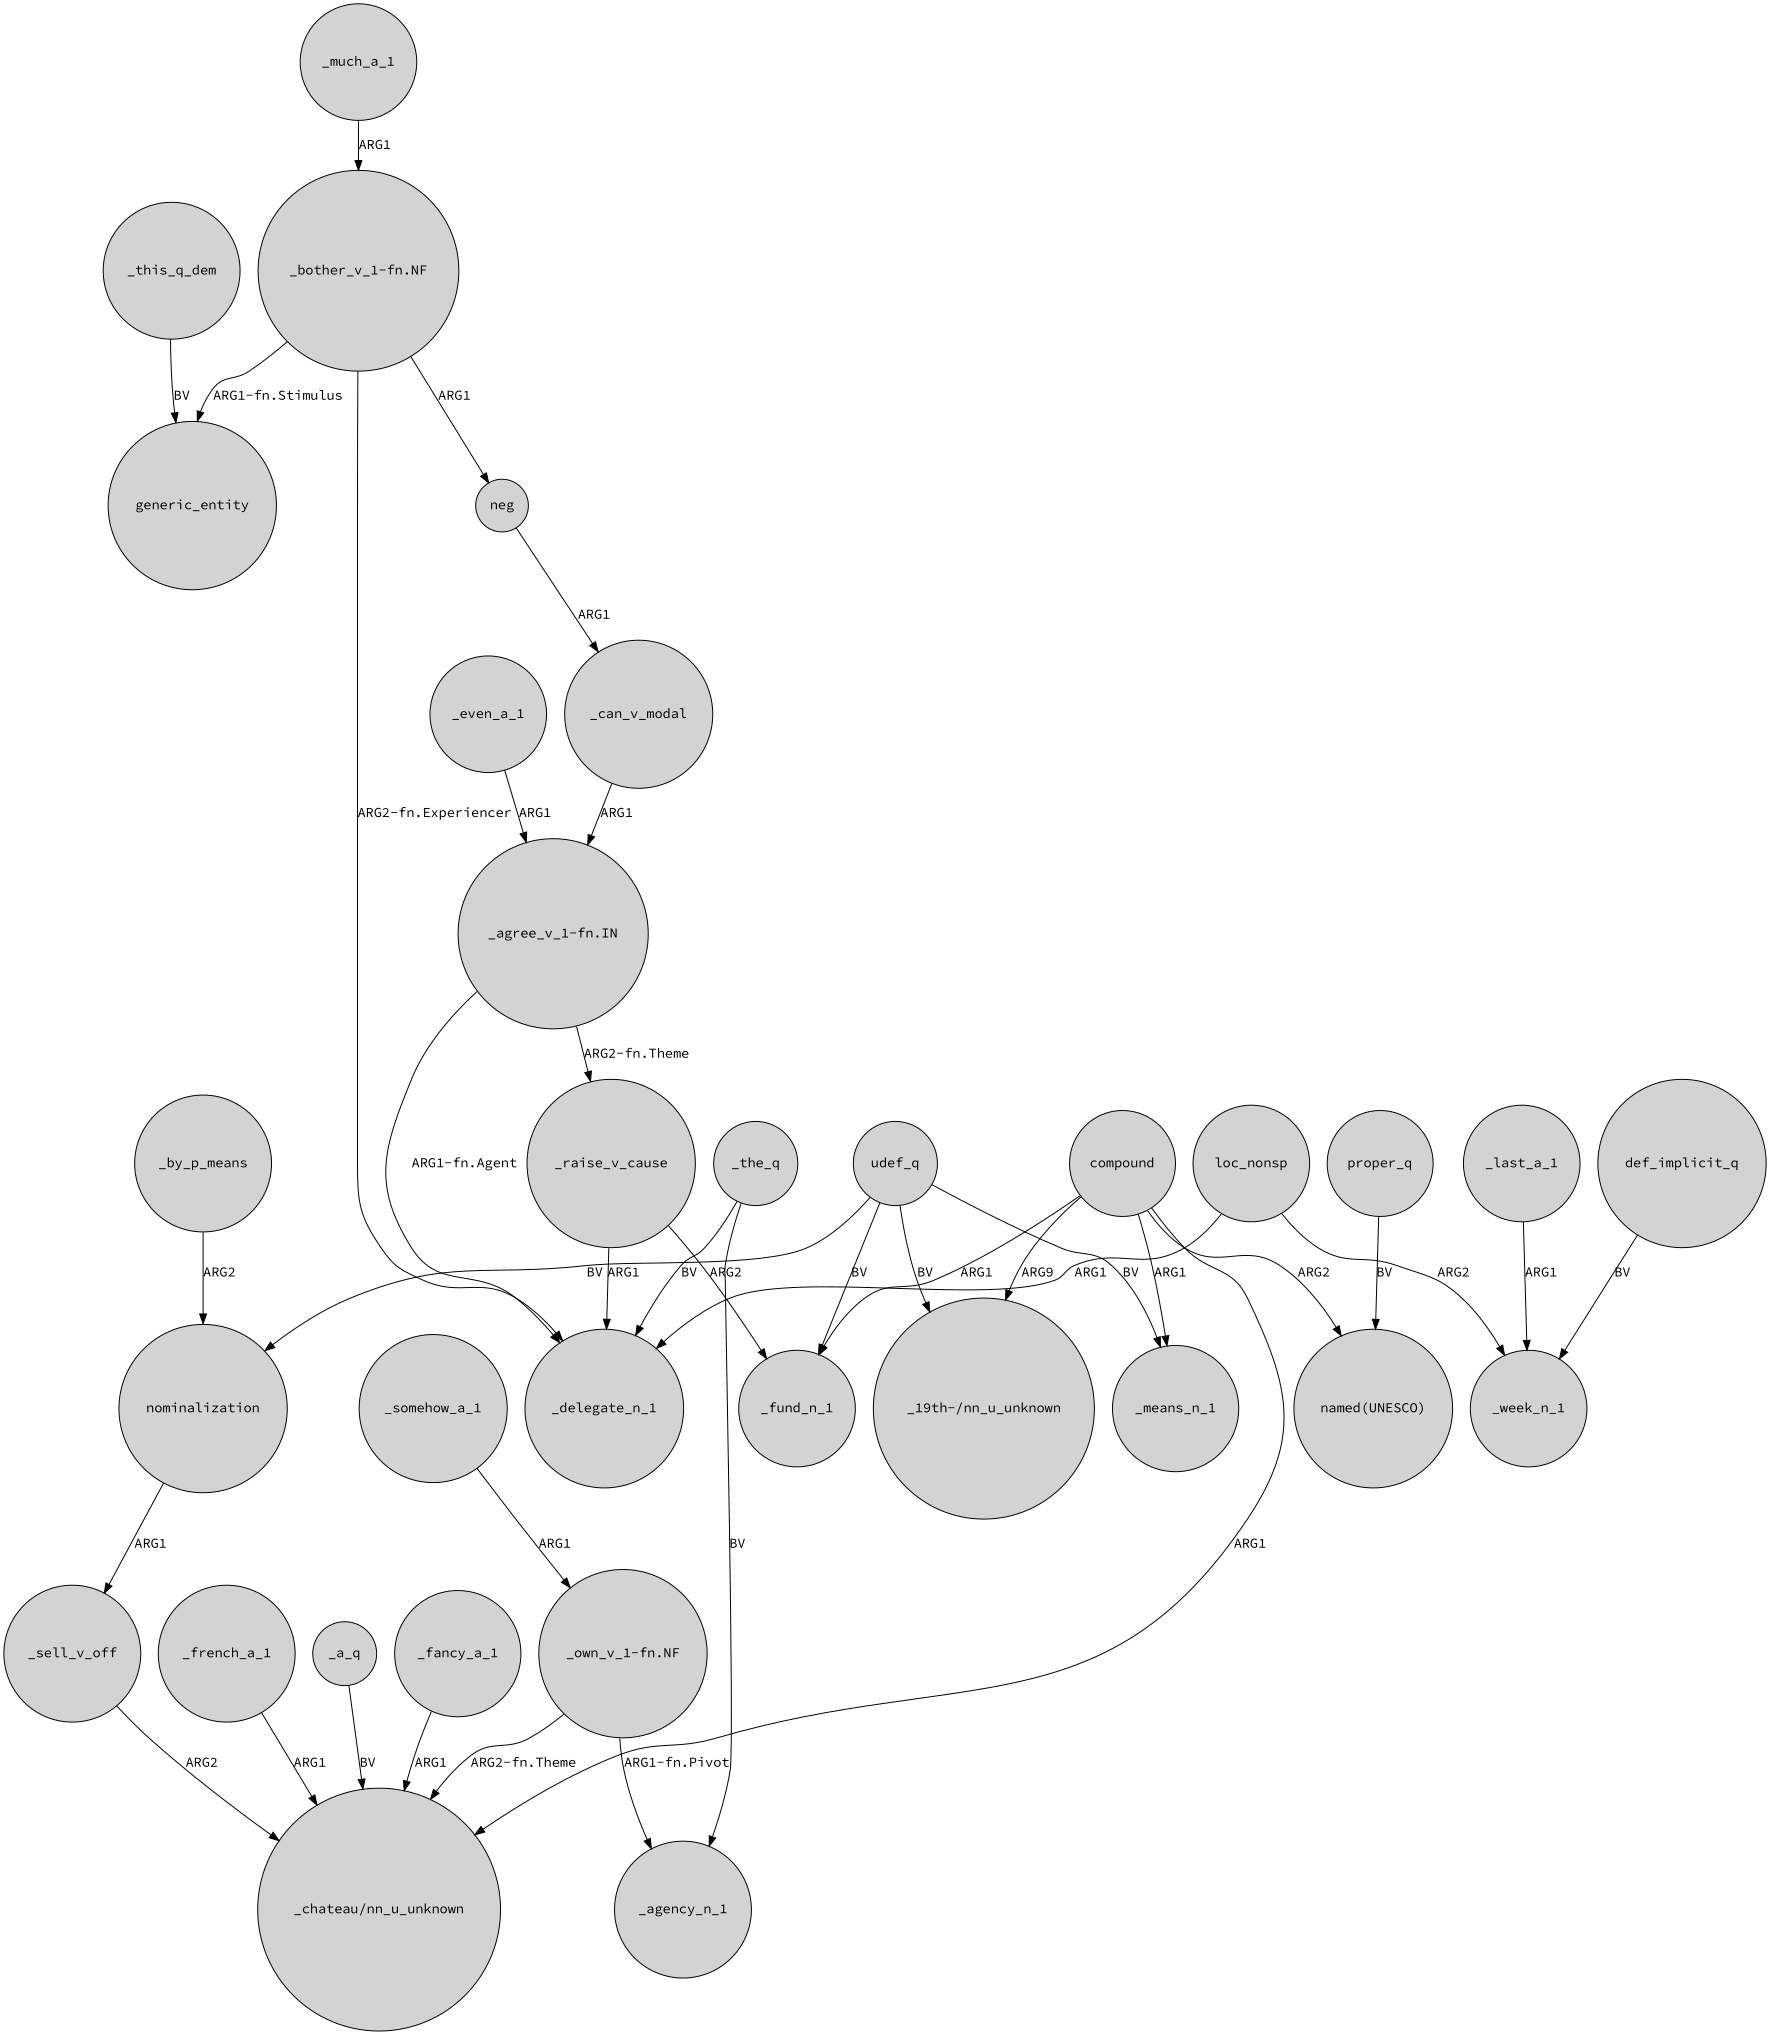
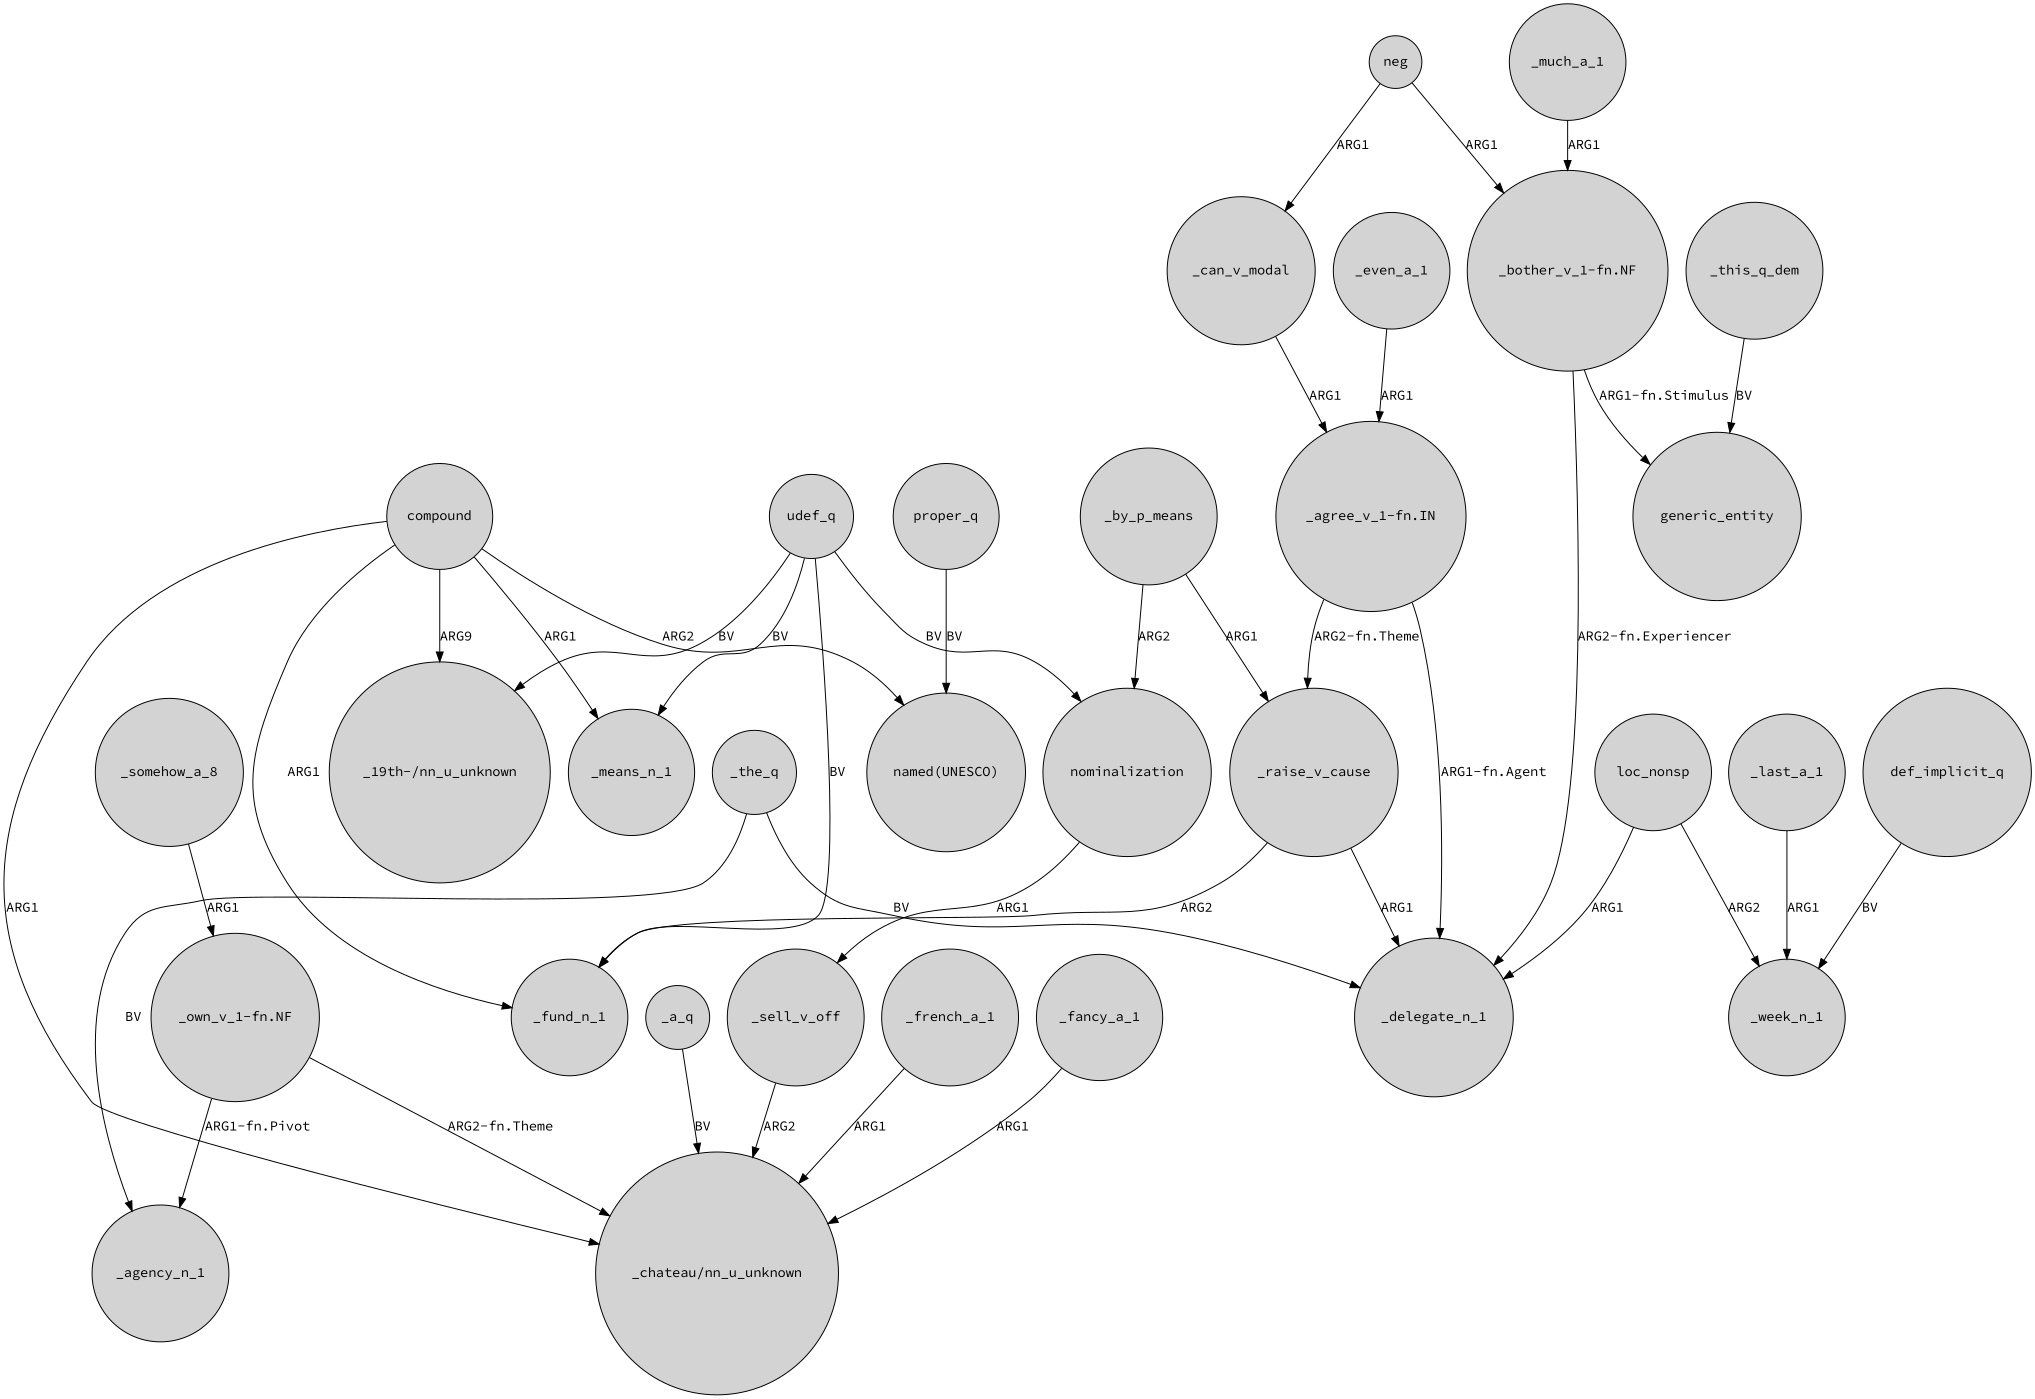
(447, 415) -> (1455, 134)
none -> (1224, 633)
(433, 1409) -> (169, 772)
